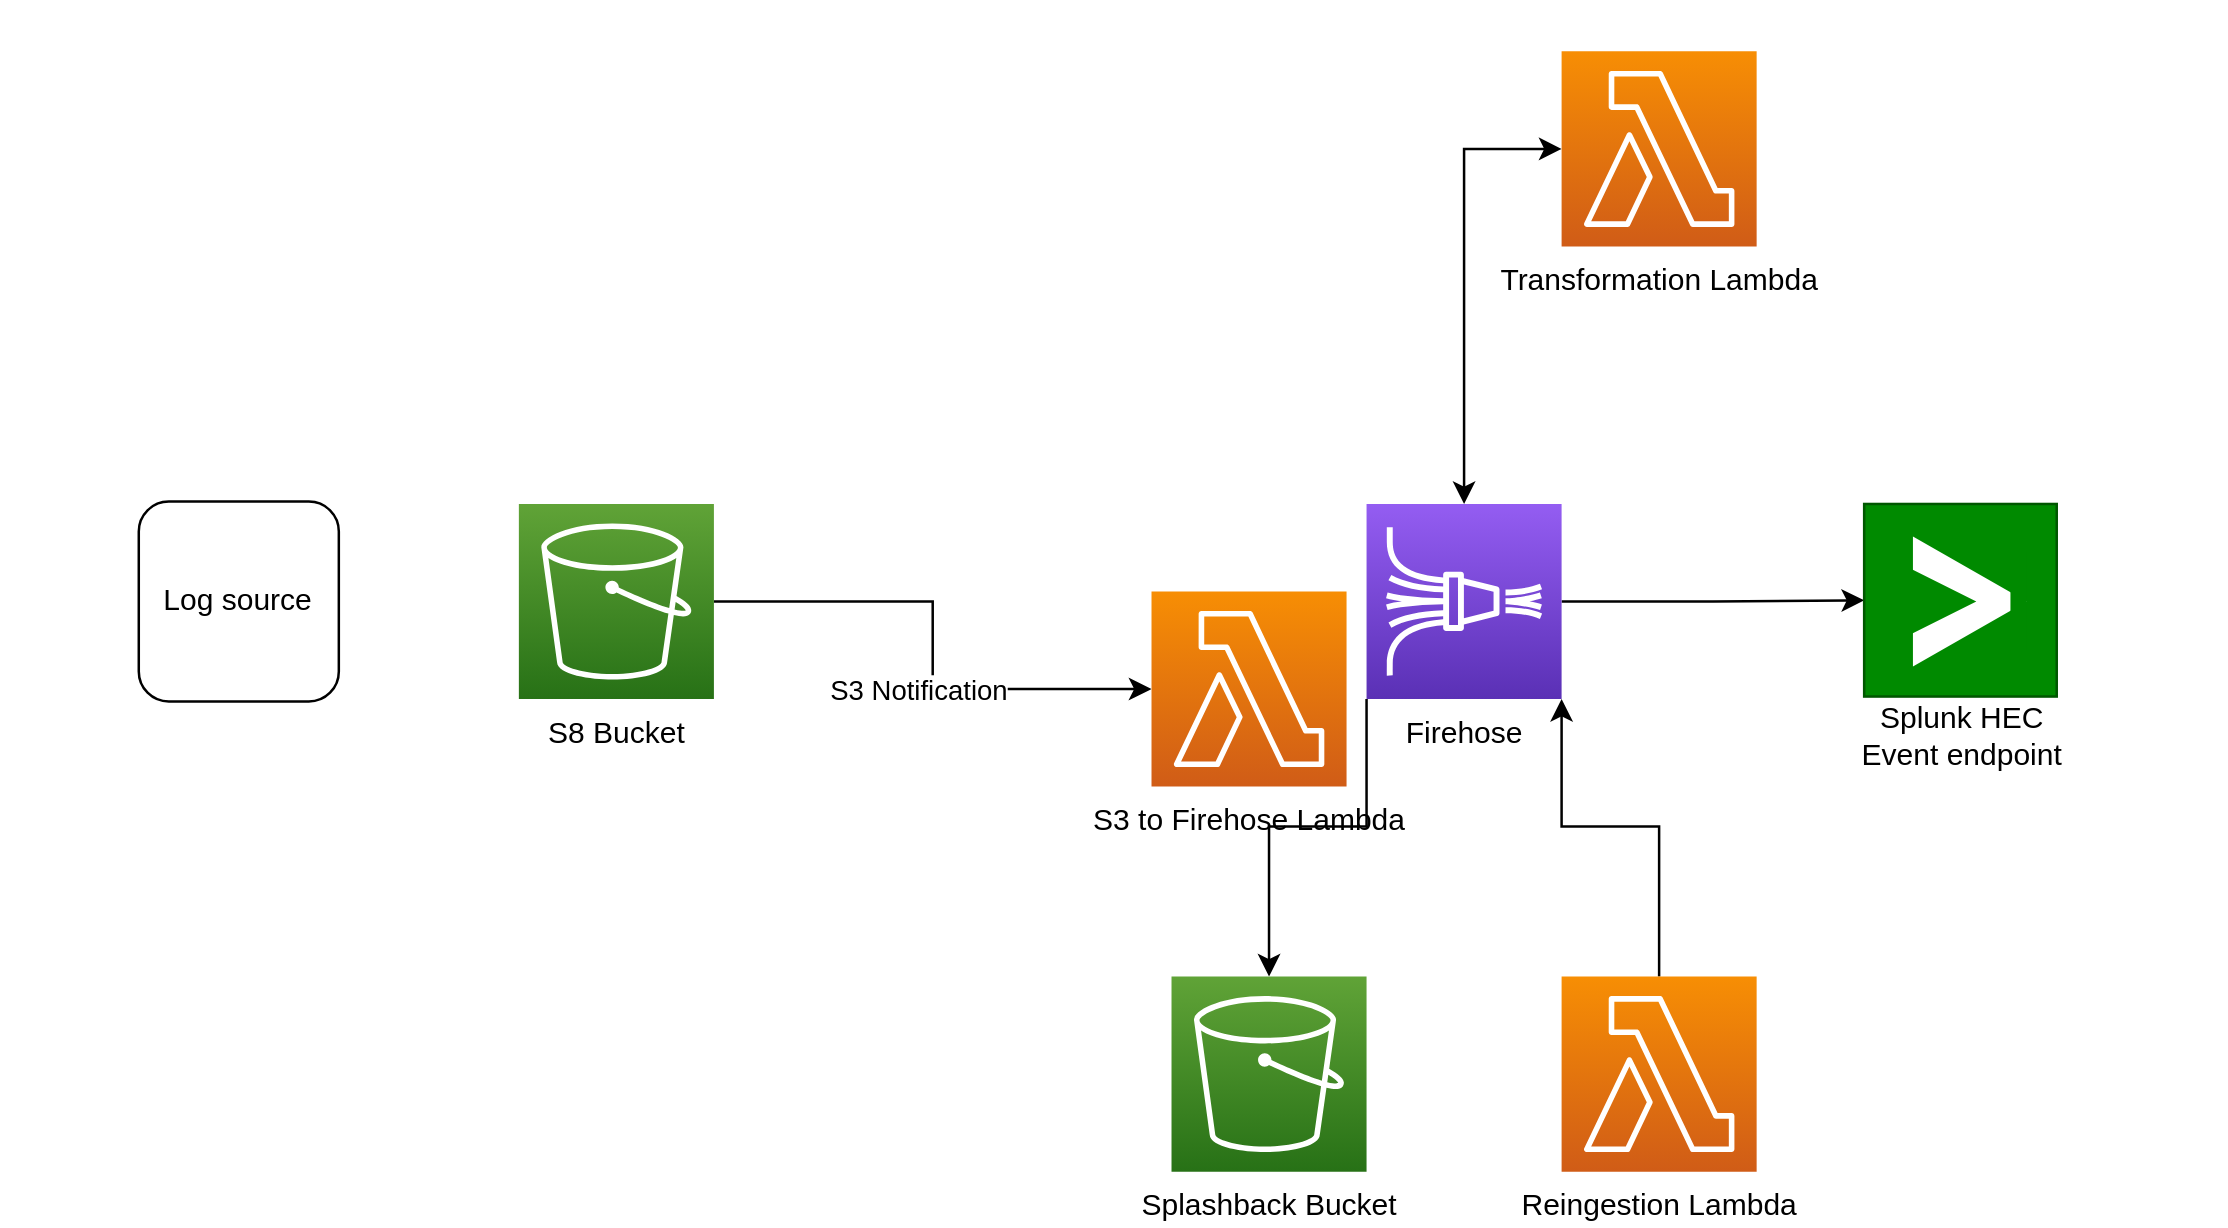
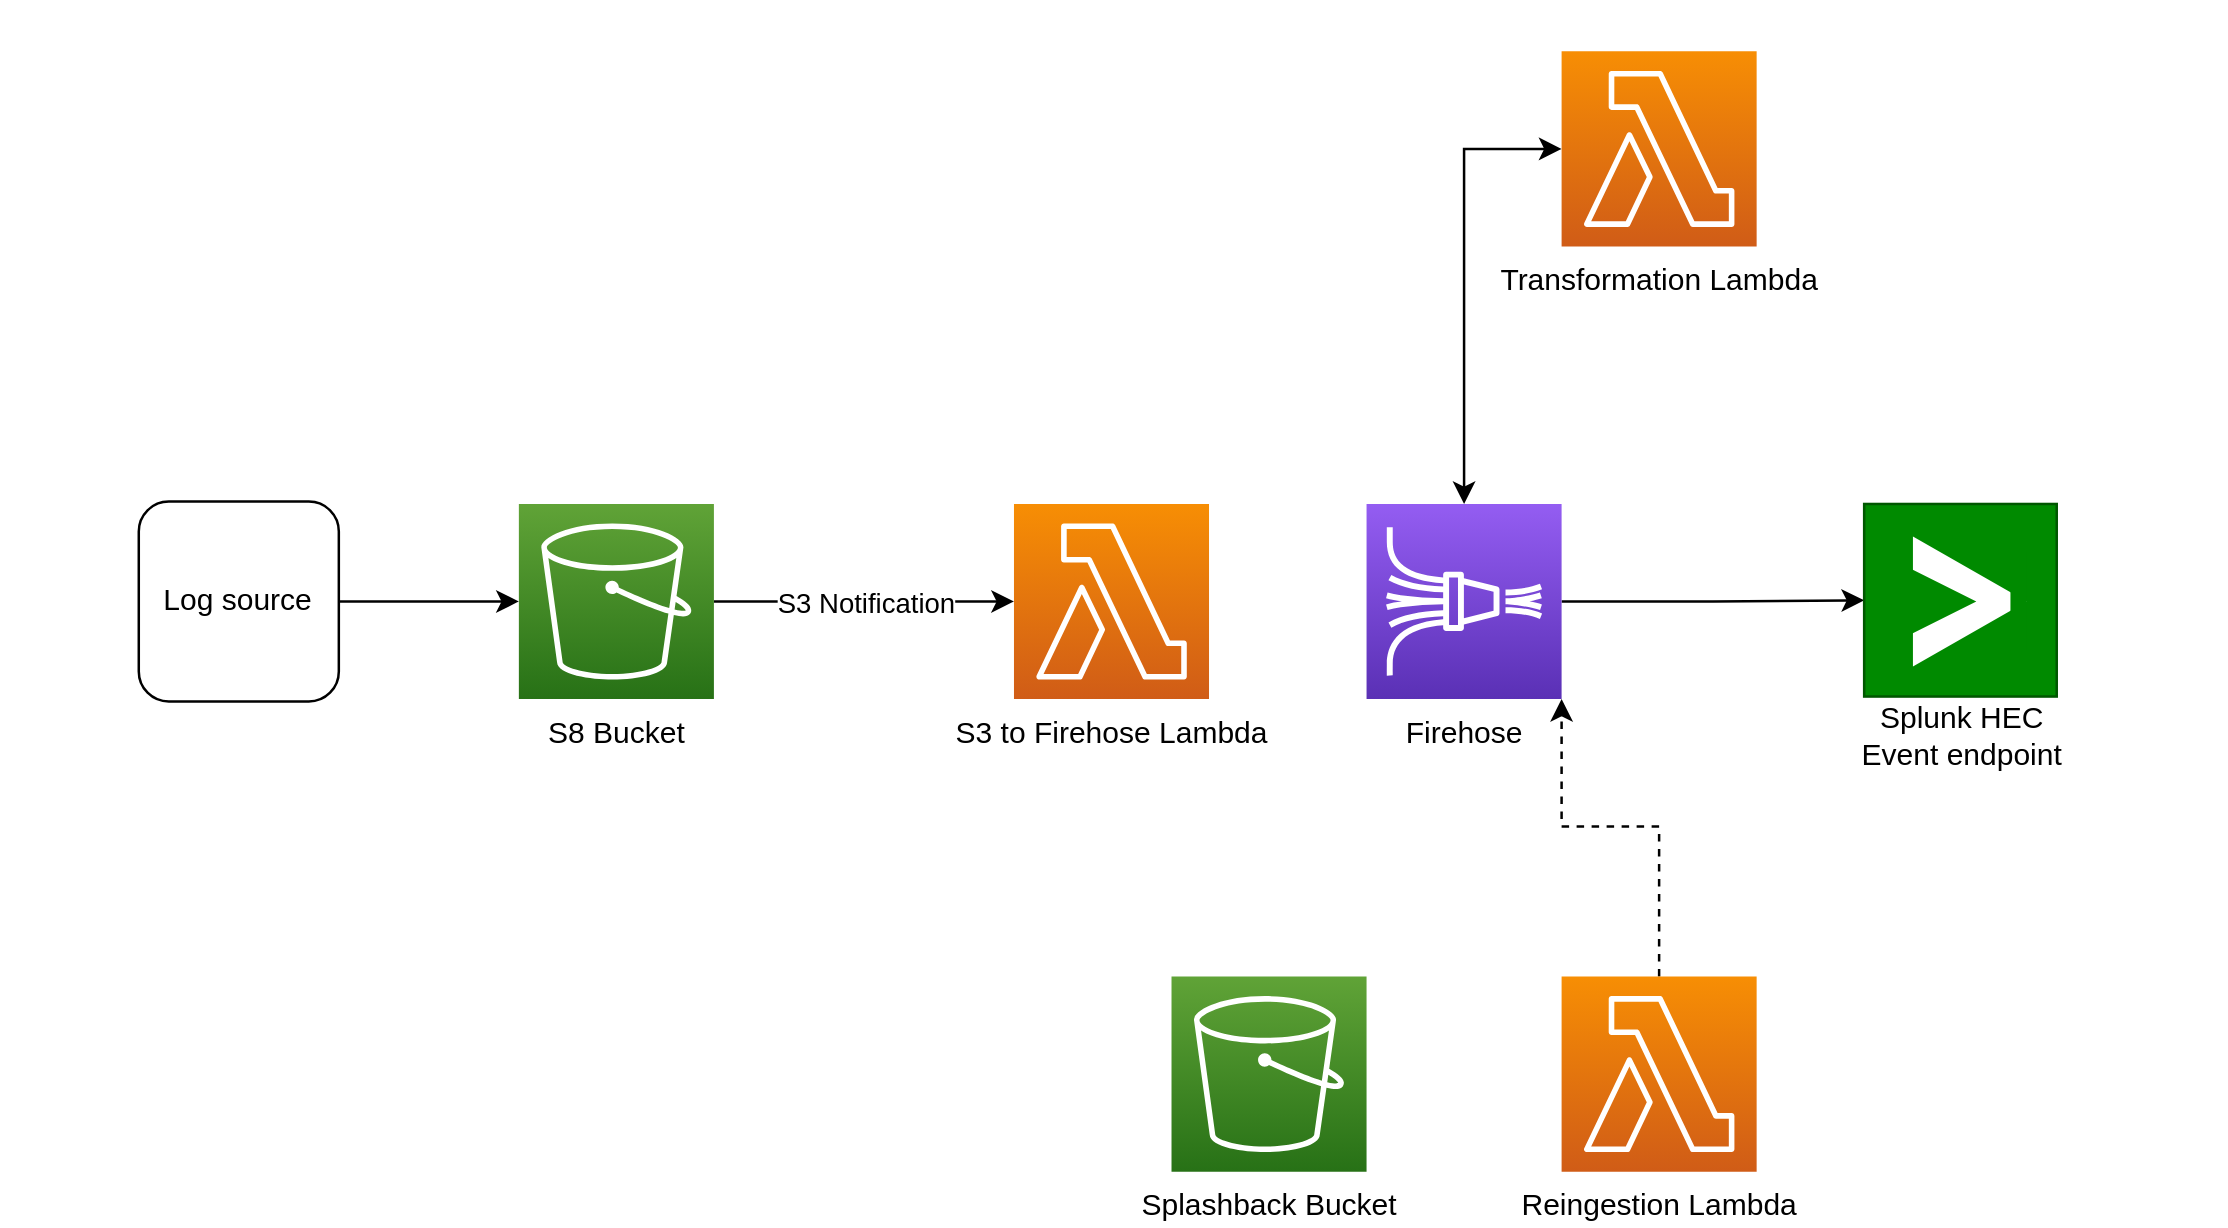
none -> (421, 601)
(1249, 689) -> (1111, 601)
(1314, 826) -> none
(1627, 826) -> (1627, 826)
